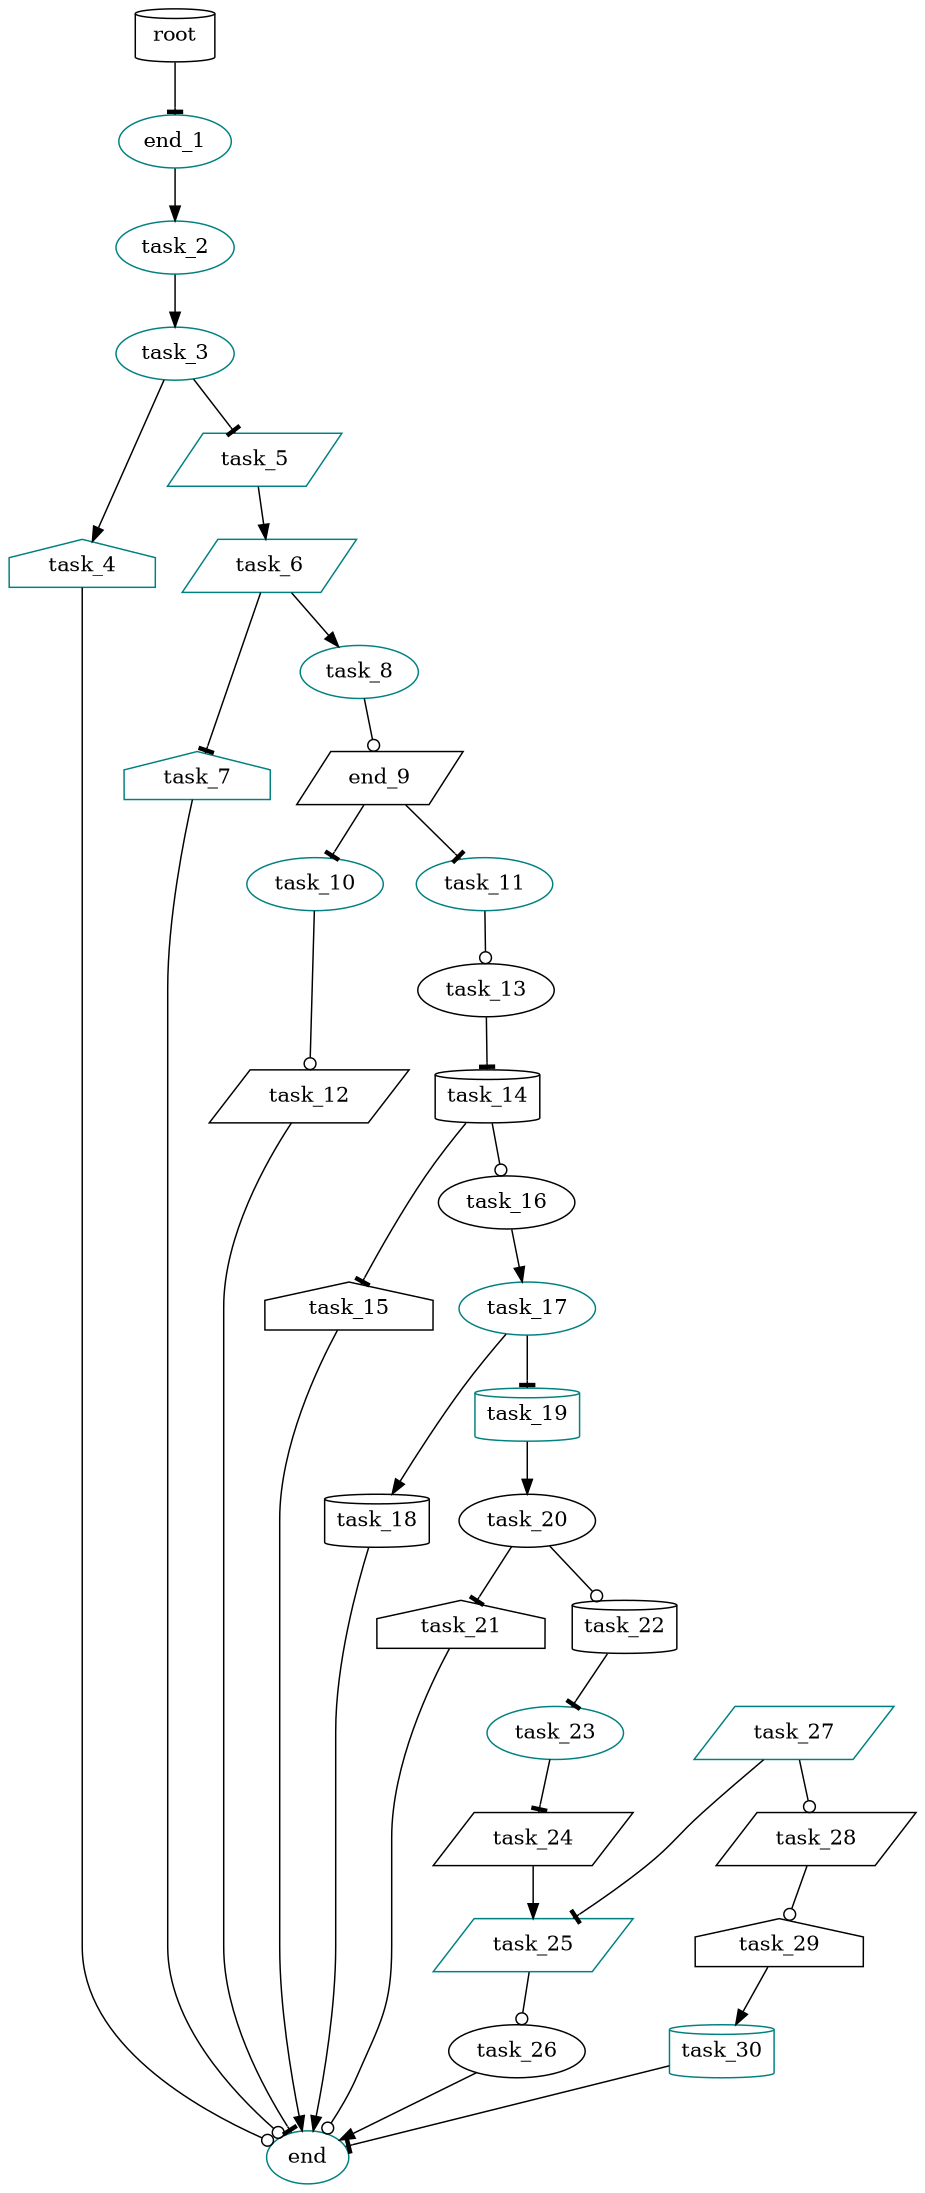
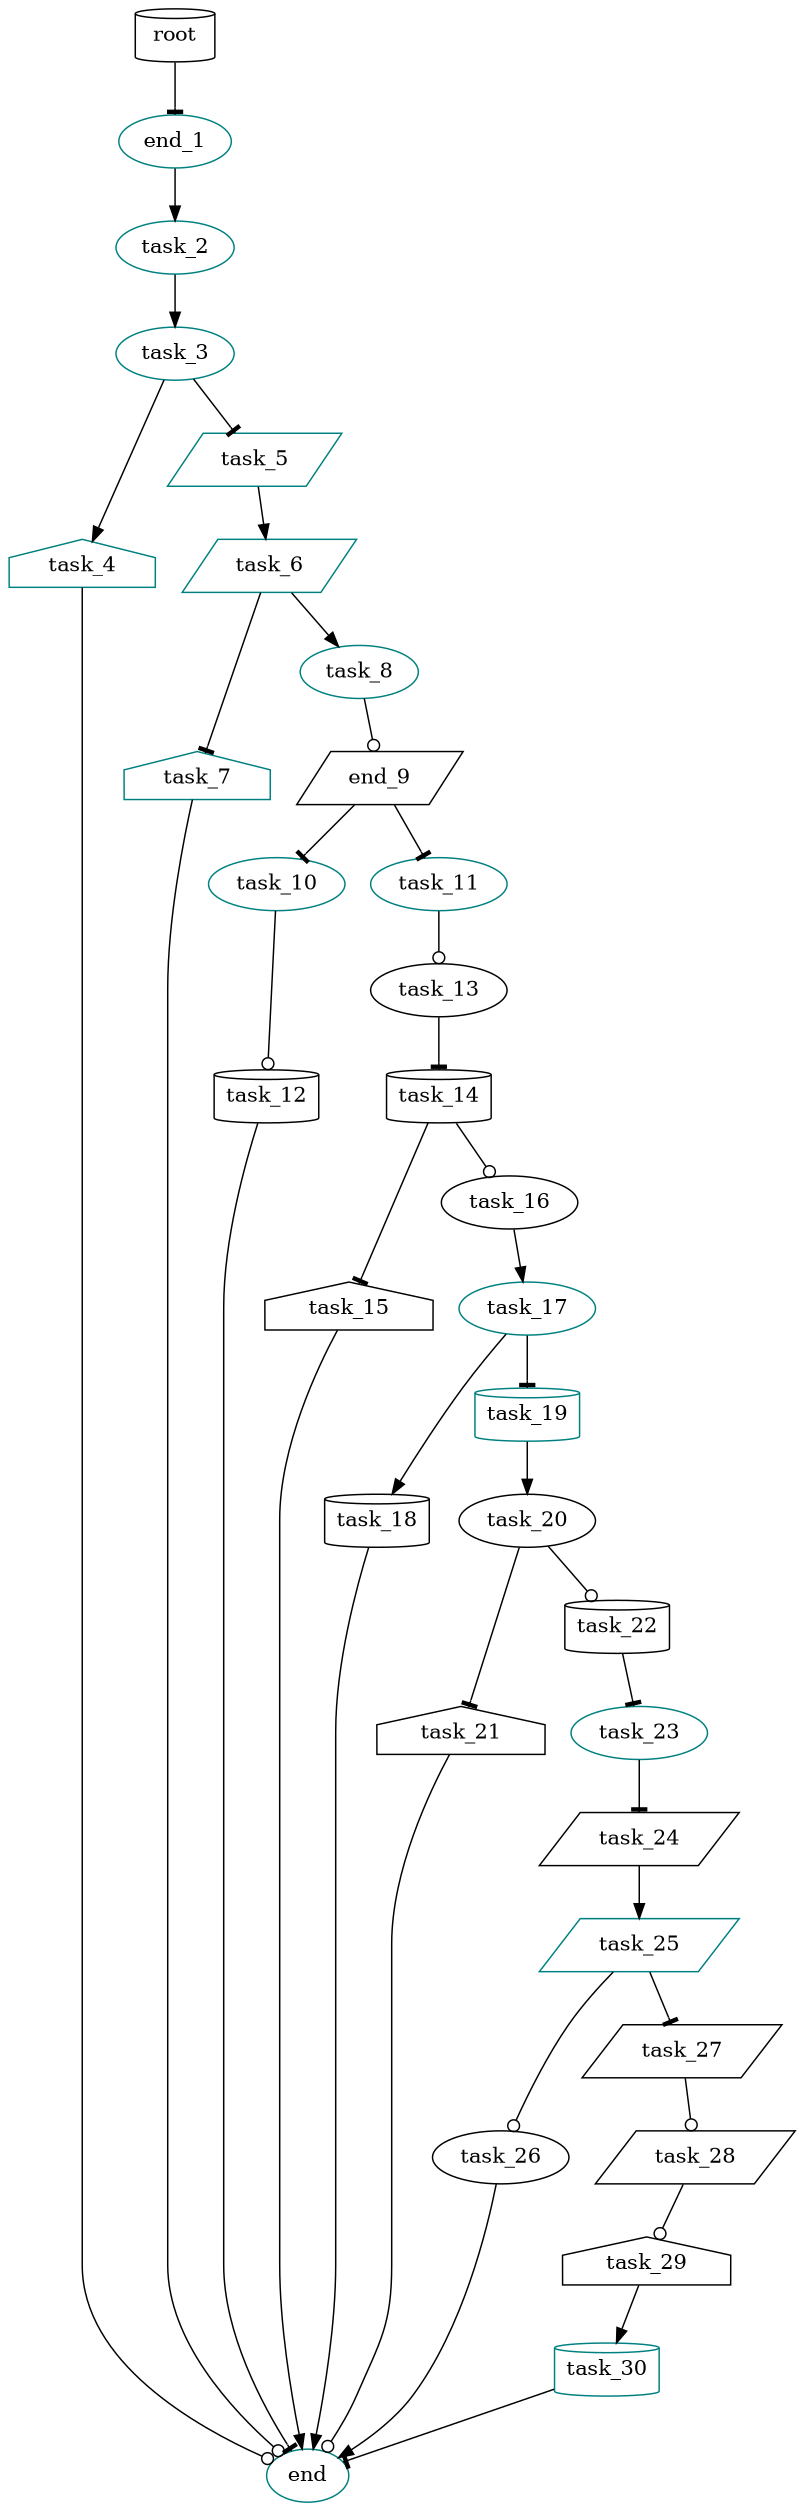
(309, 1096) -> (266, 1096)
(794, 1733) -> (682, 2051)
(674, 1840) -> (659, 1995)
